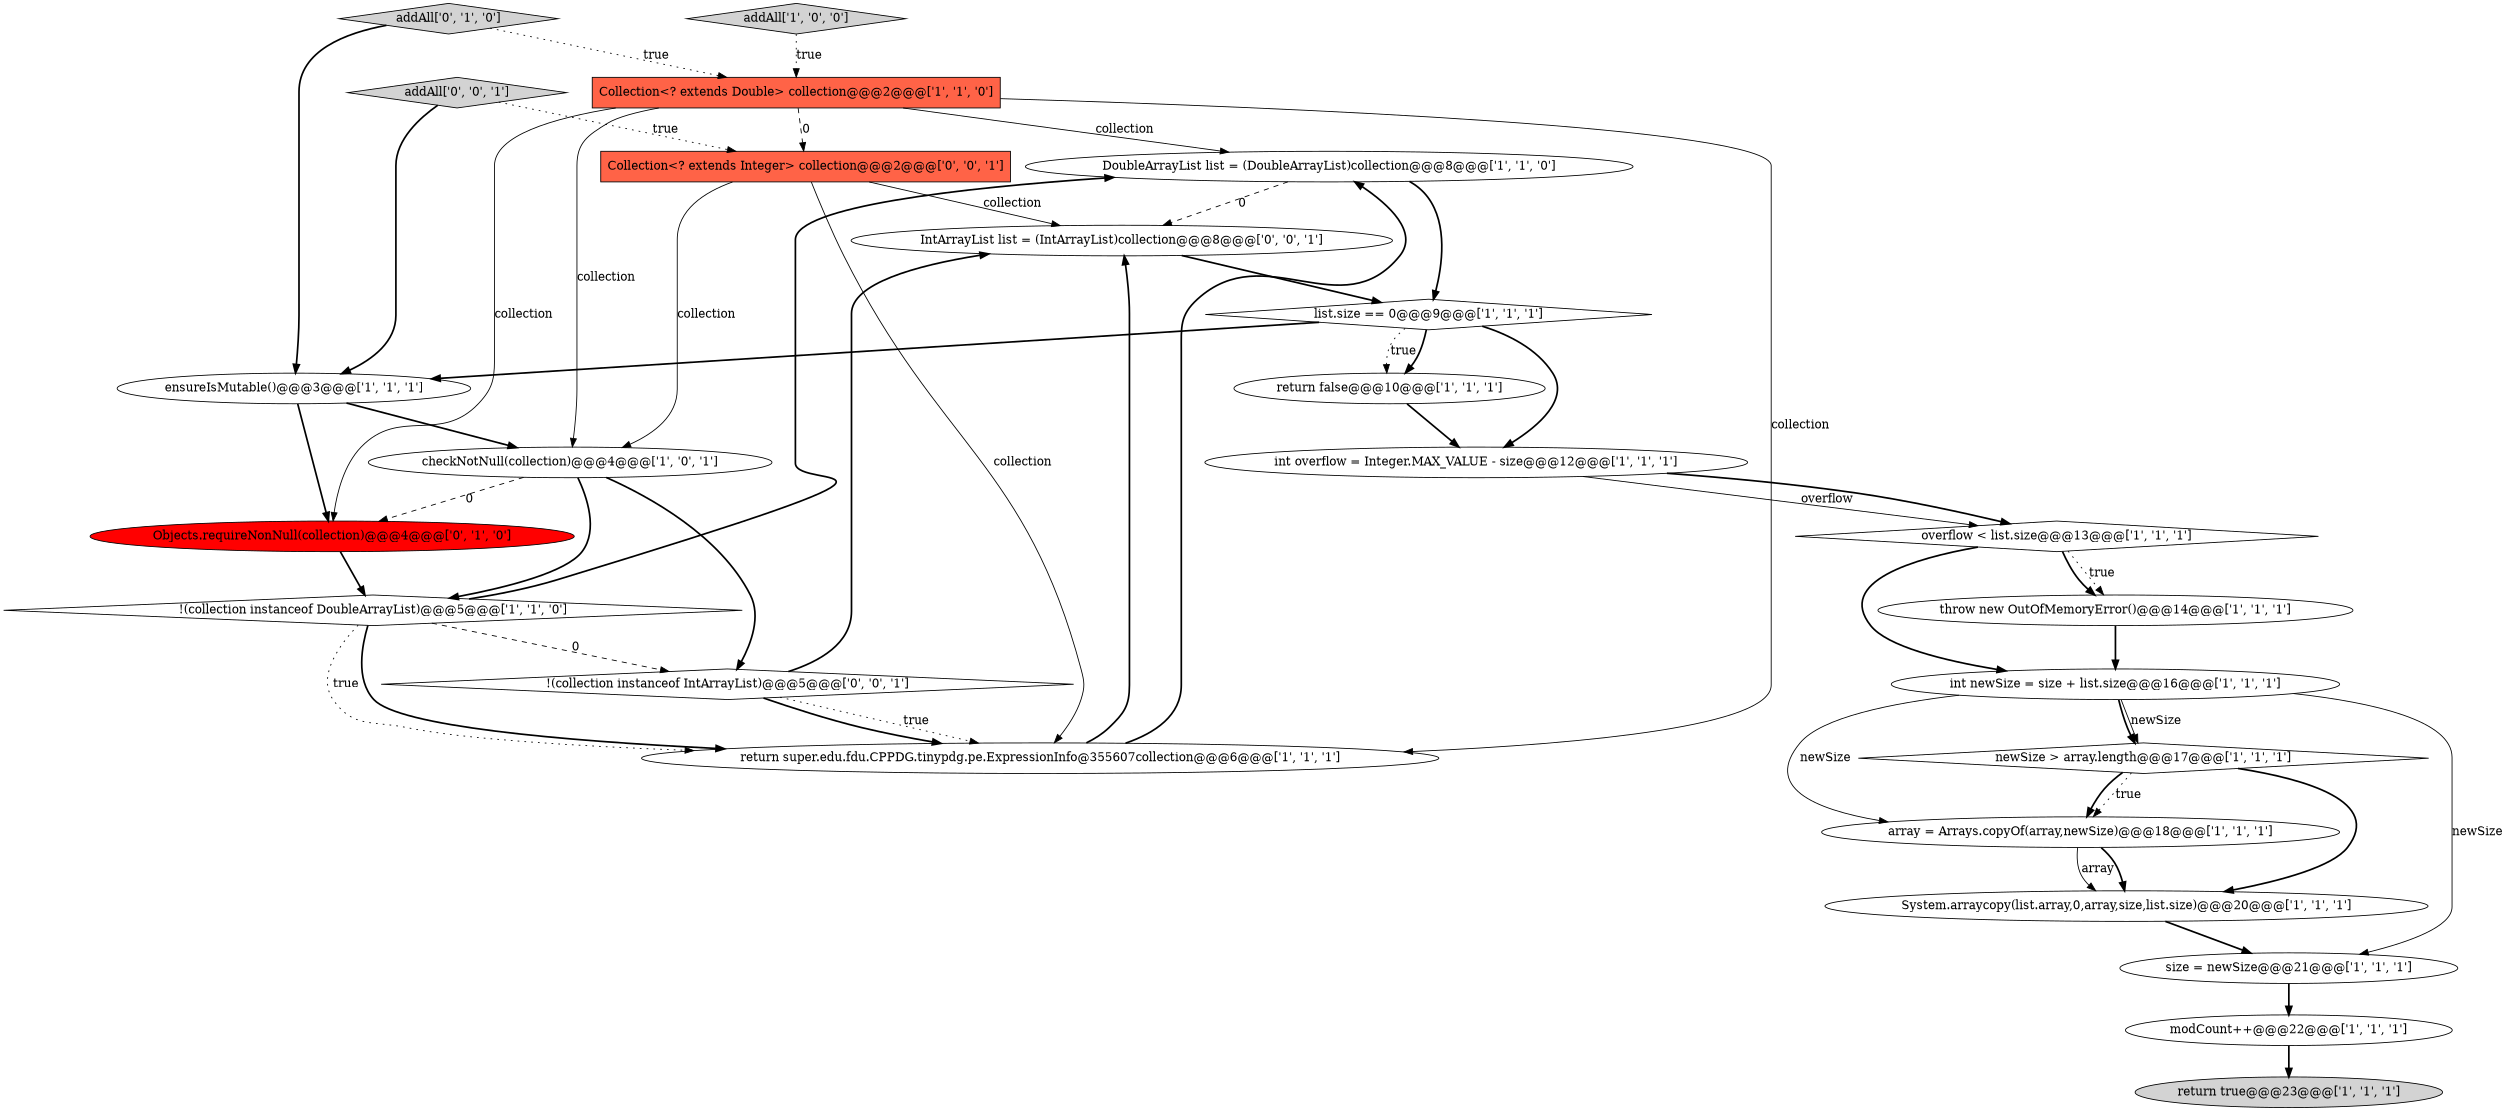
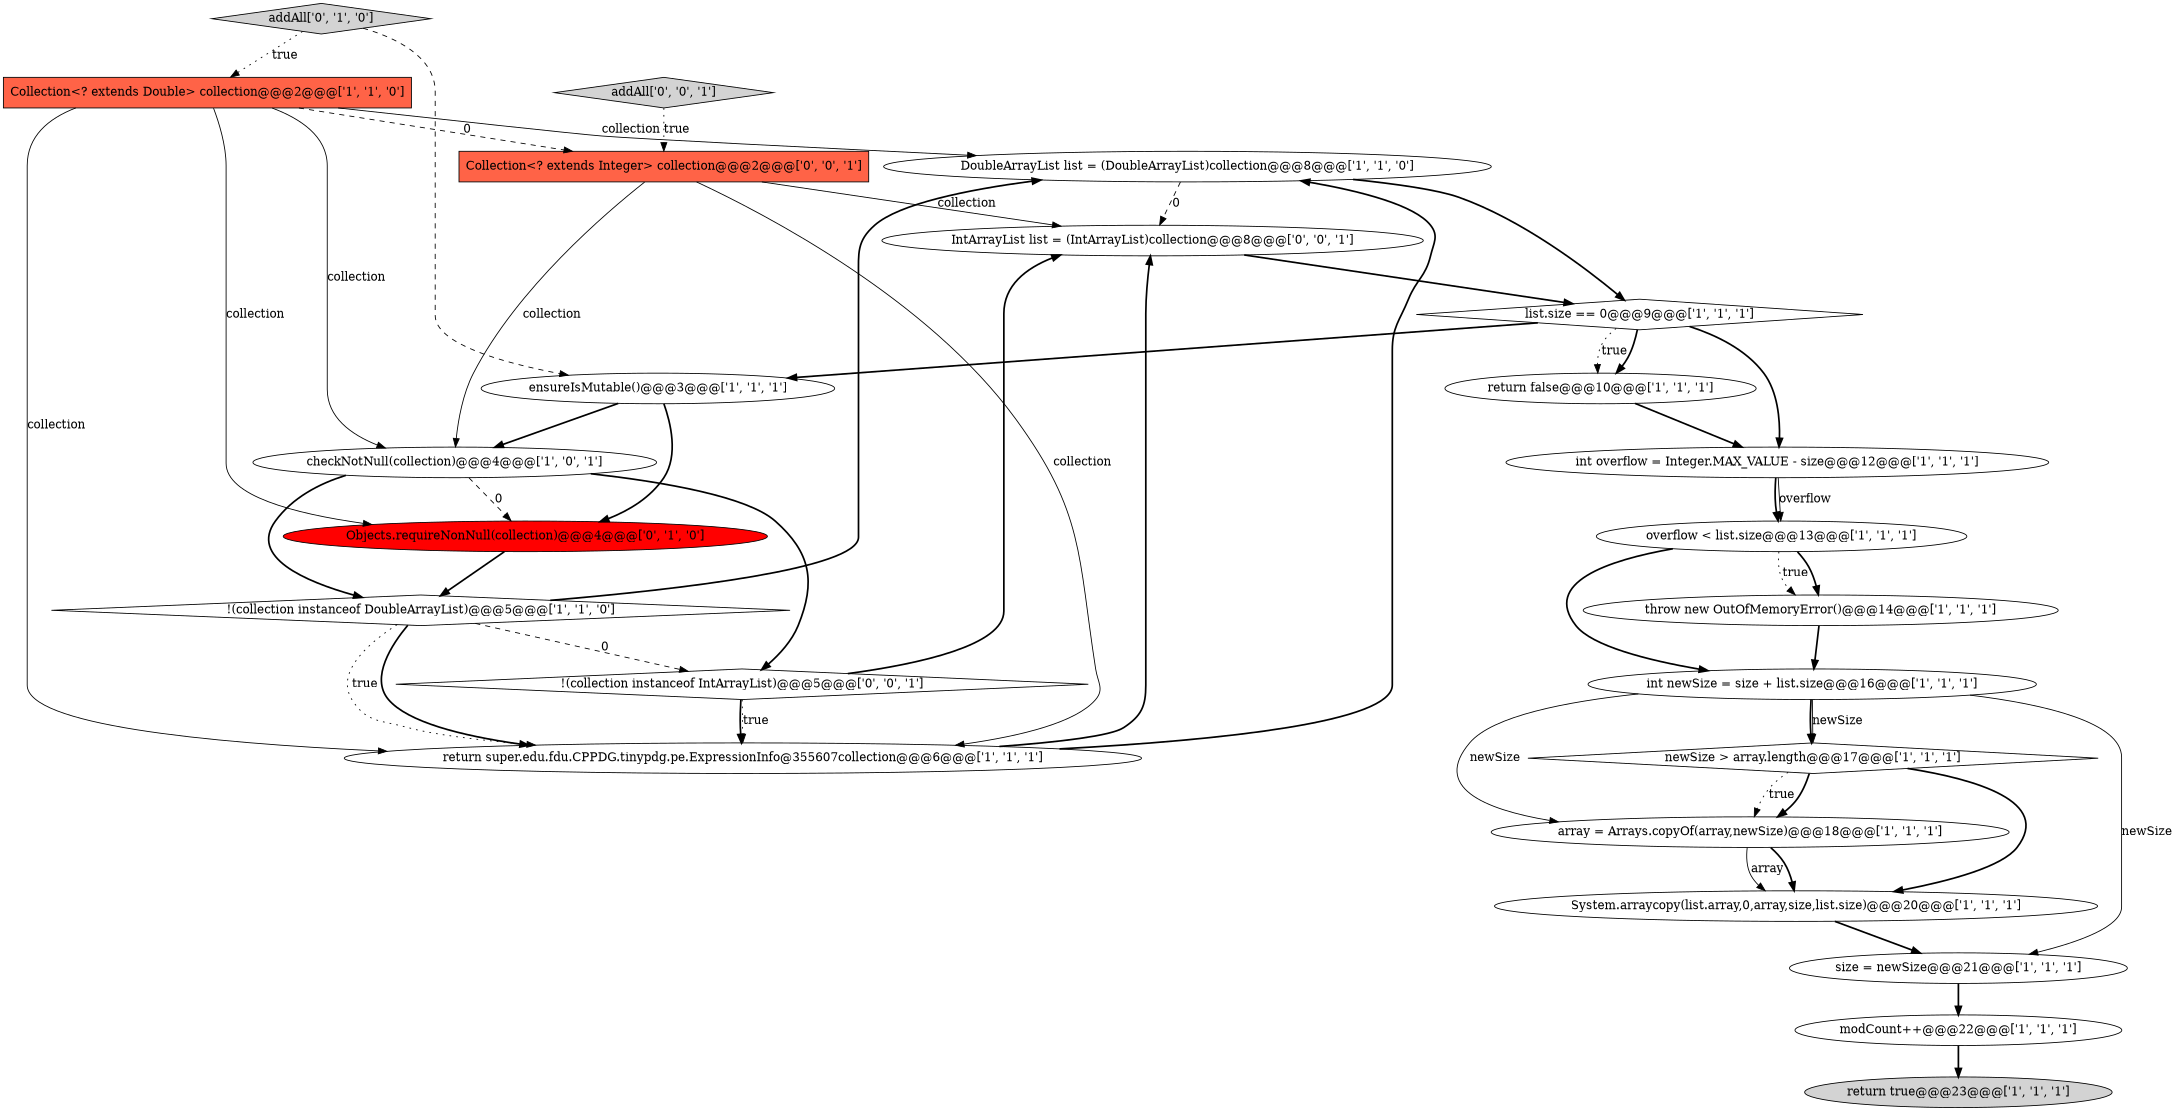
(796, 19) -> none
(299, 168) -> (435, 224)
(396, 240) -> none
(2057, 536) -> (1782, 536)
